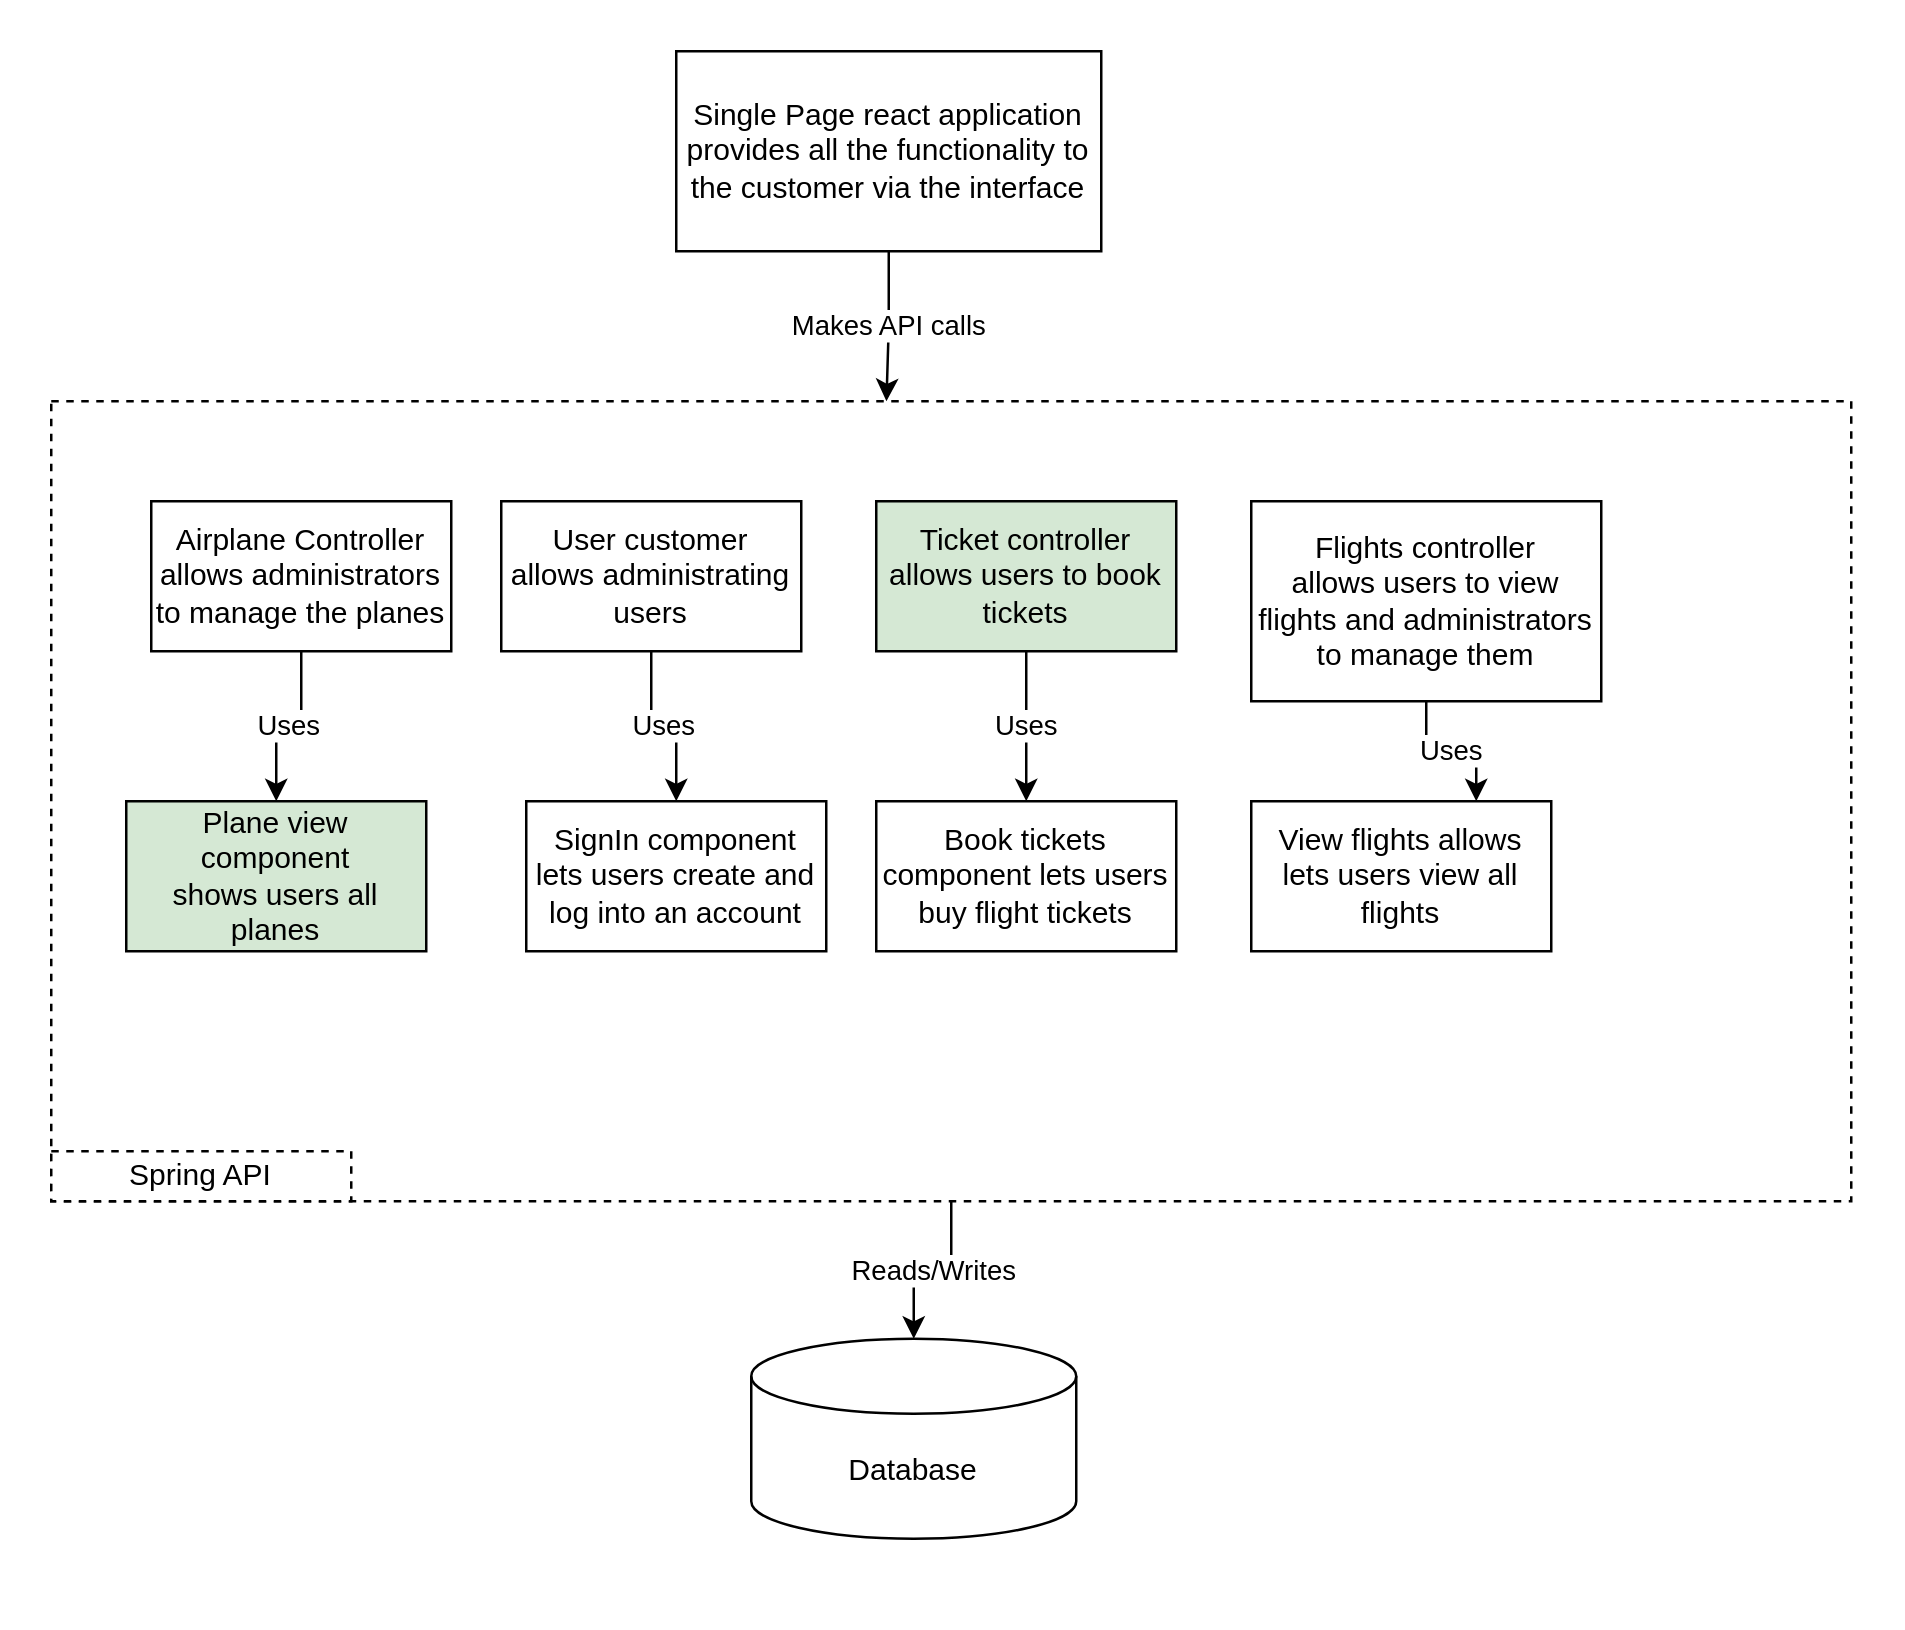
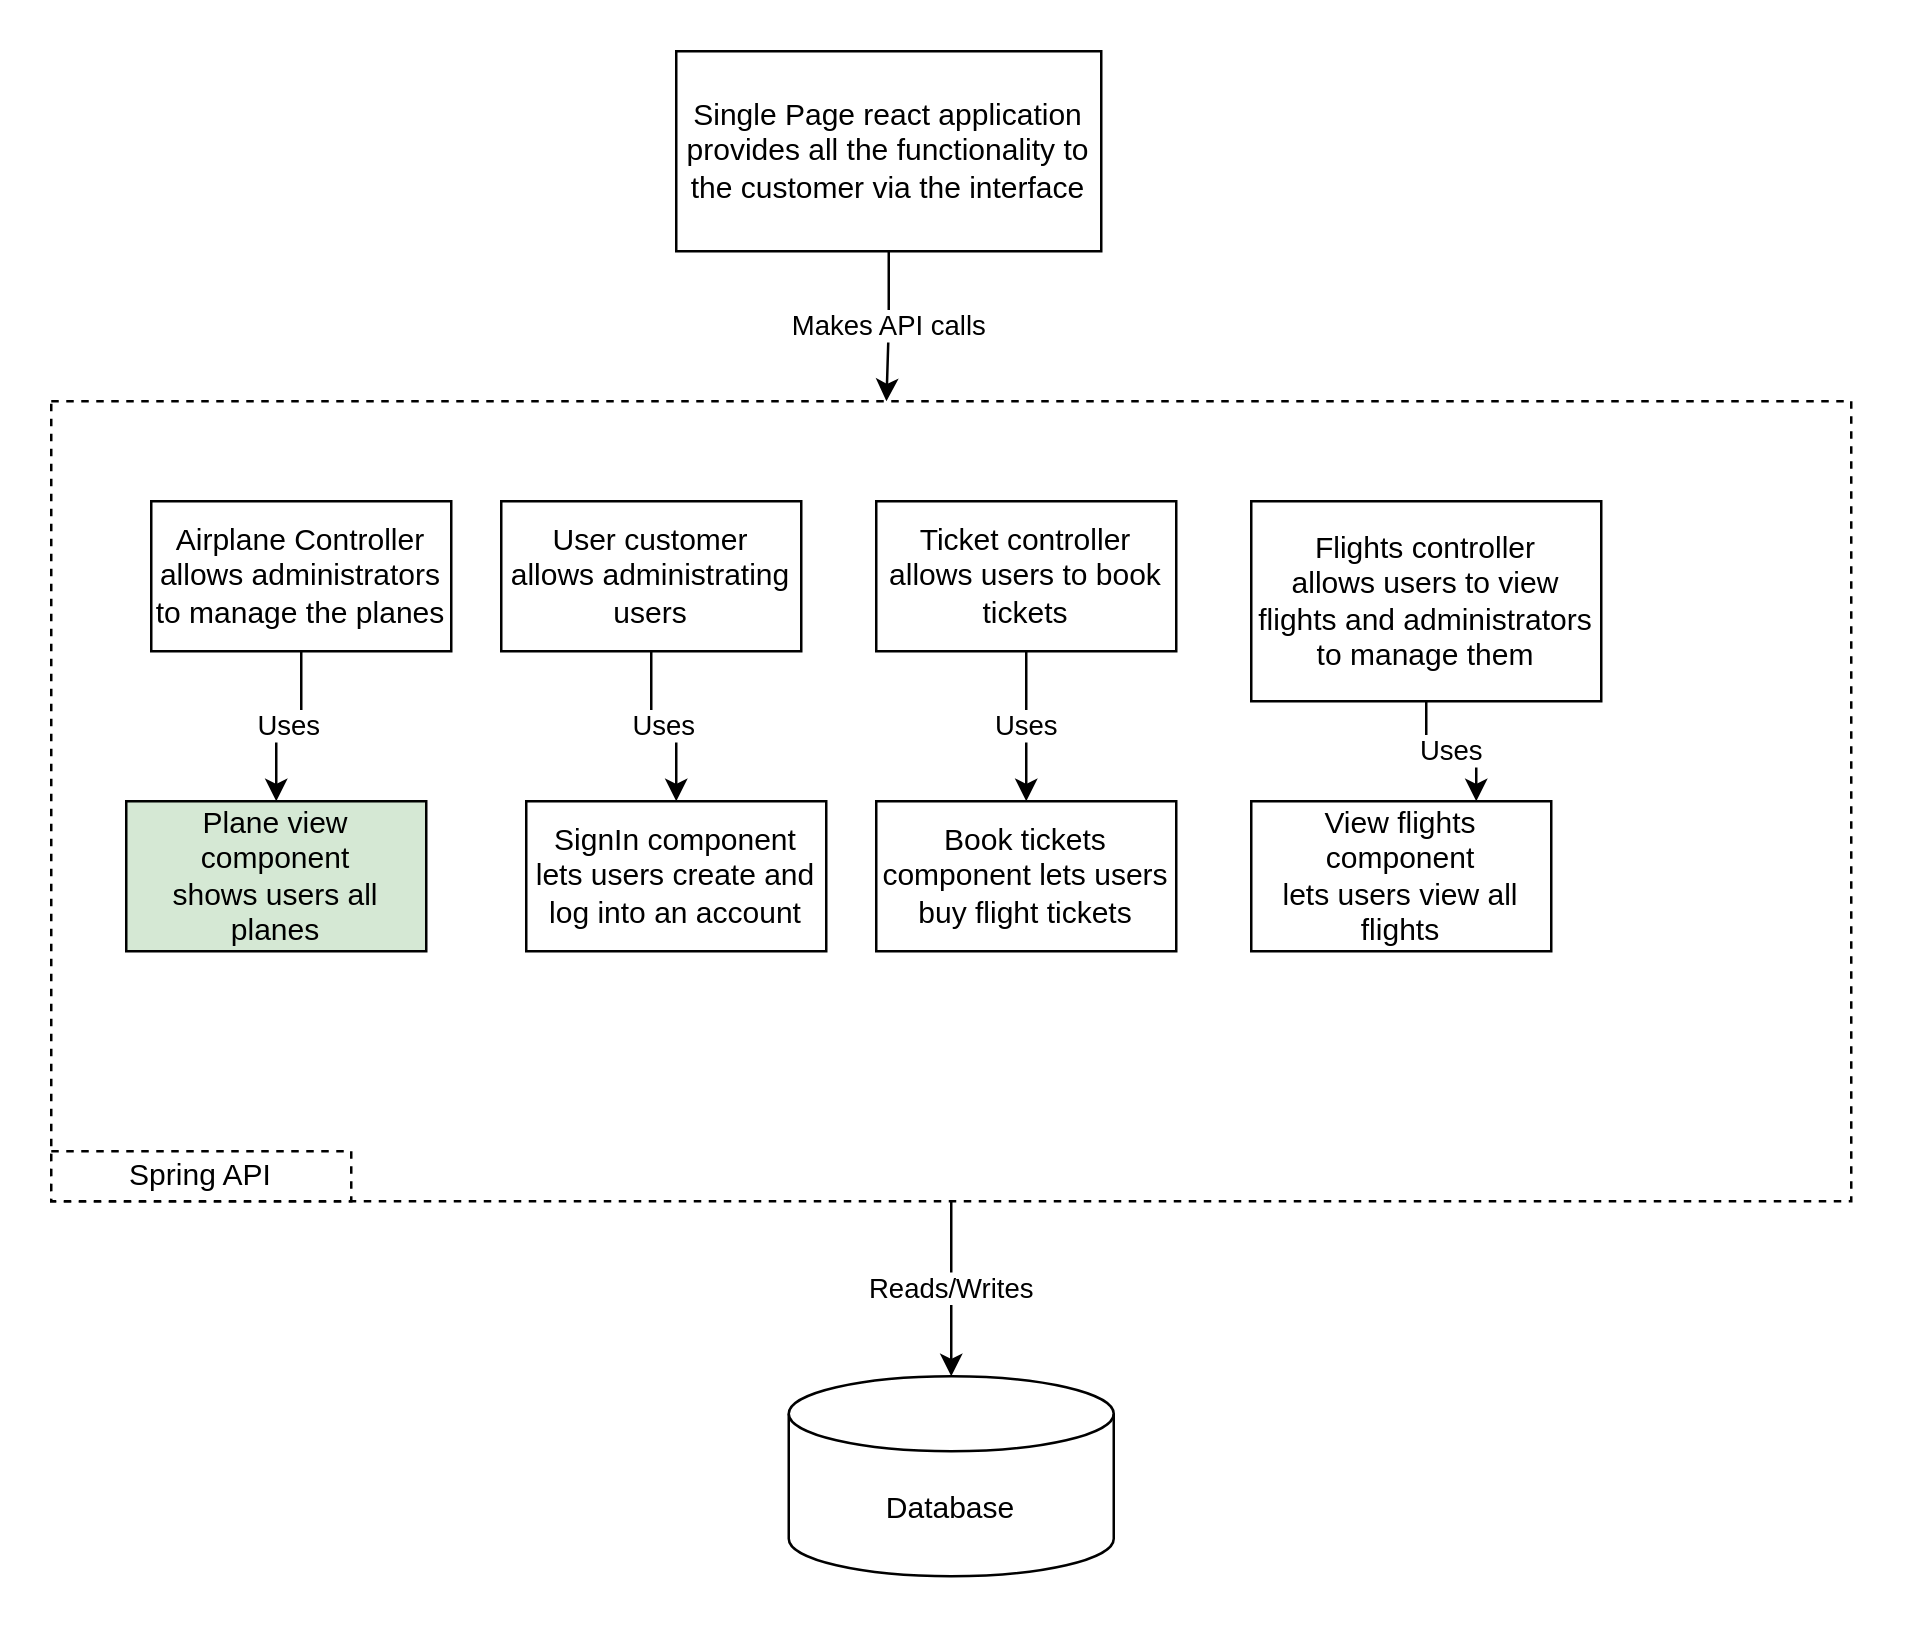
(1026, 576) -> (1026, 576)
(1401, 876) -> (1401, 876)
(914, 1439) -> (951, 1476)
